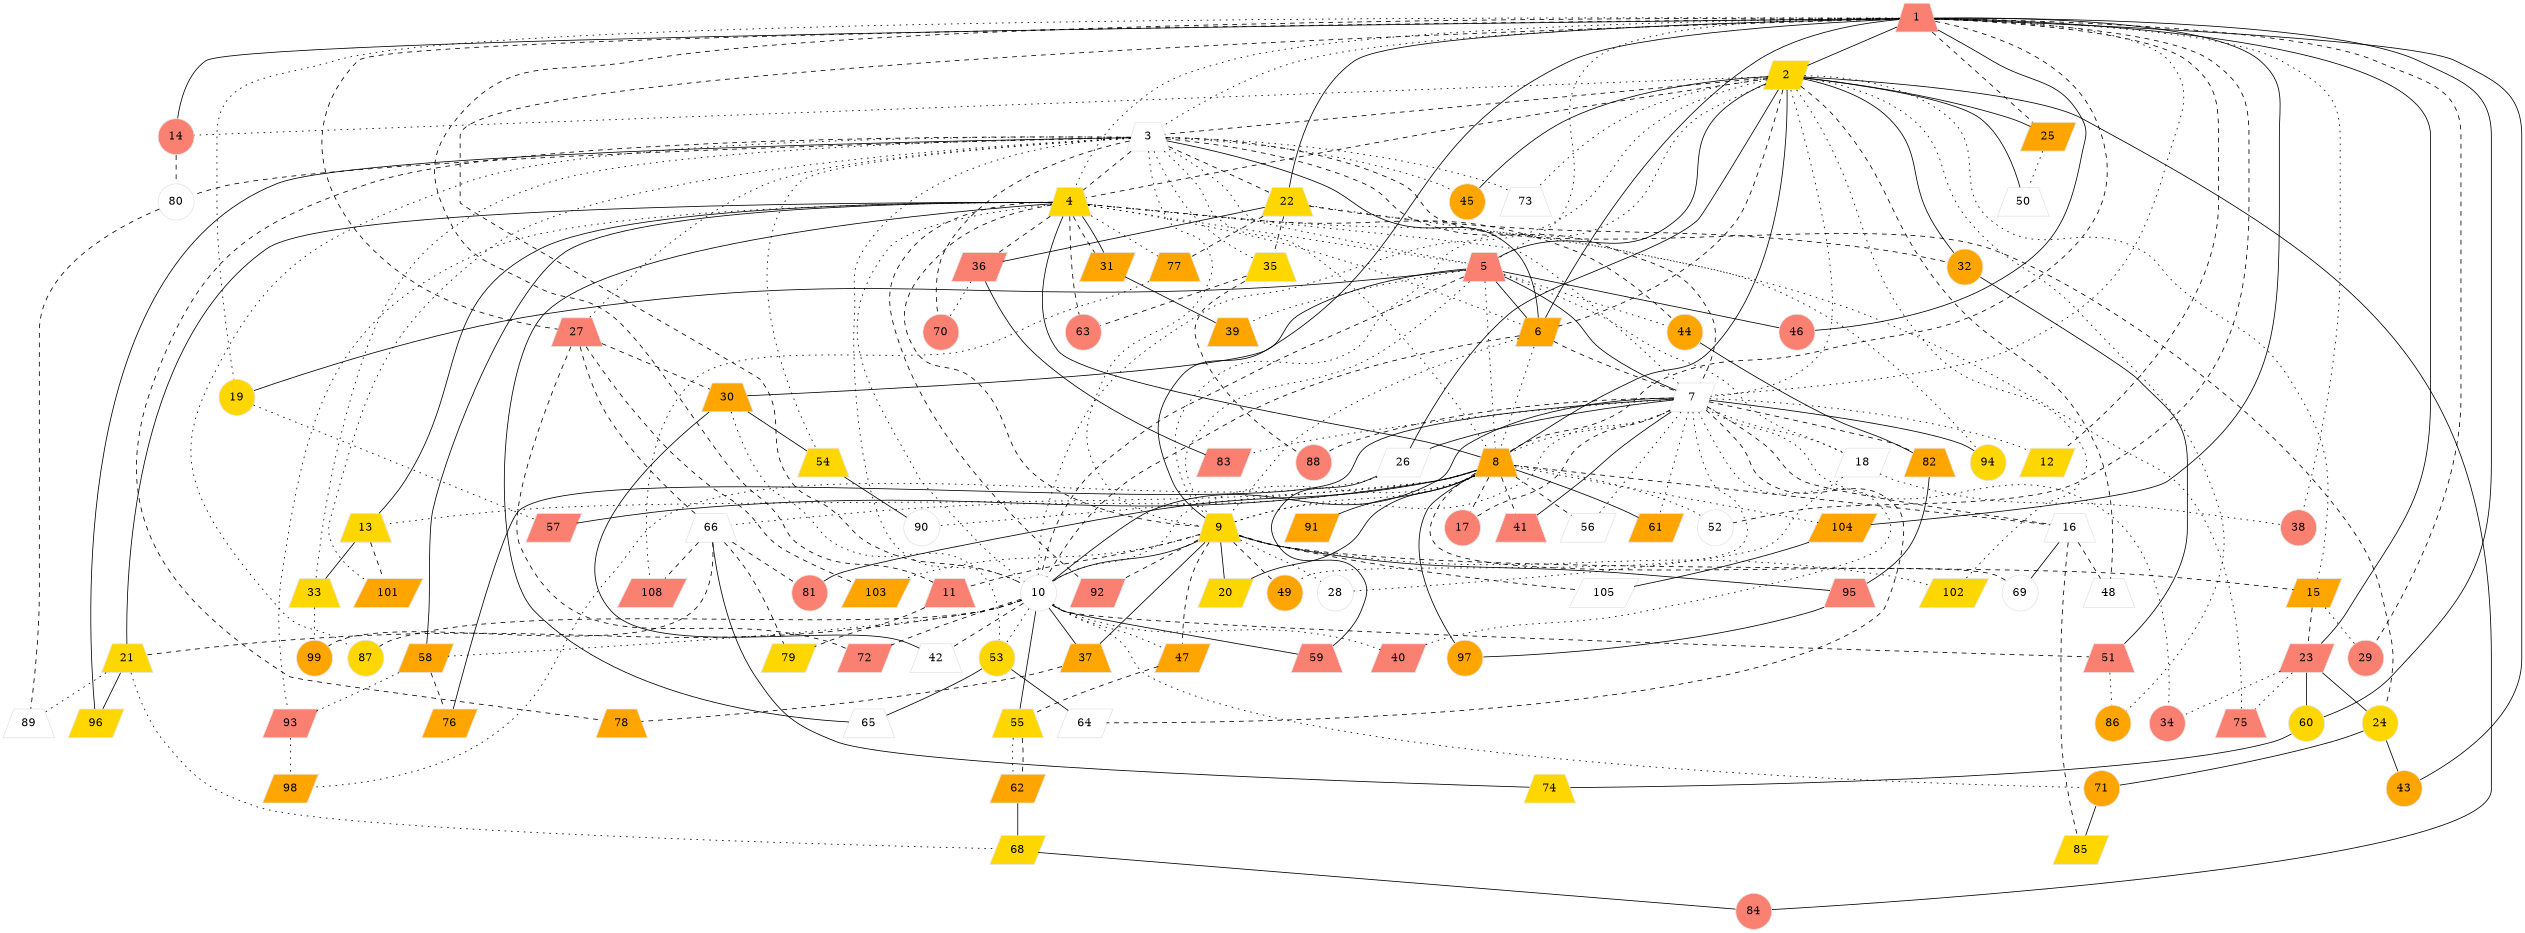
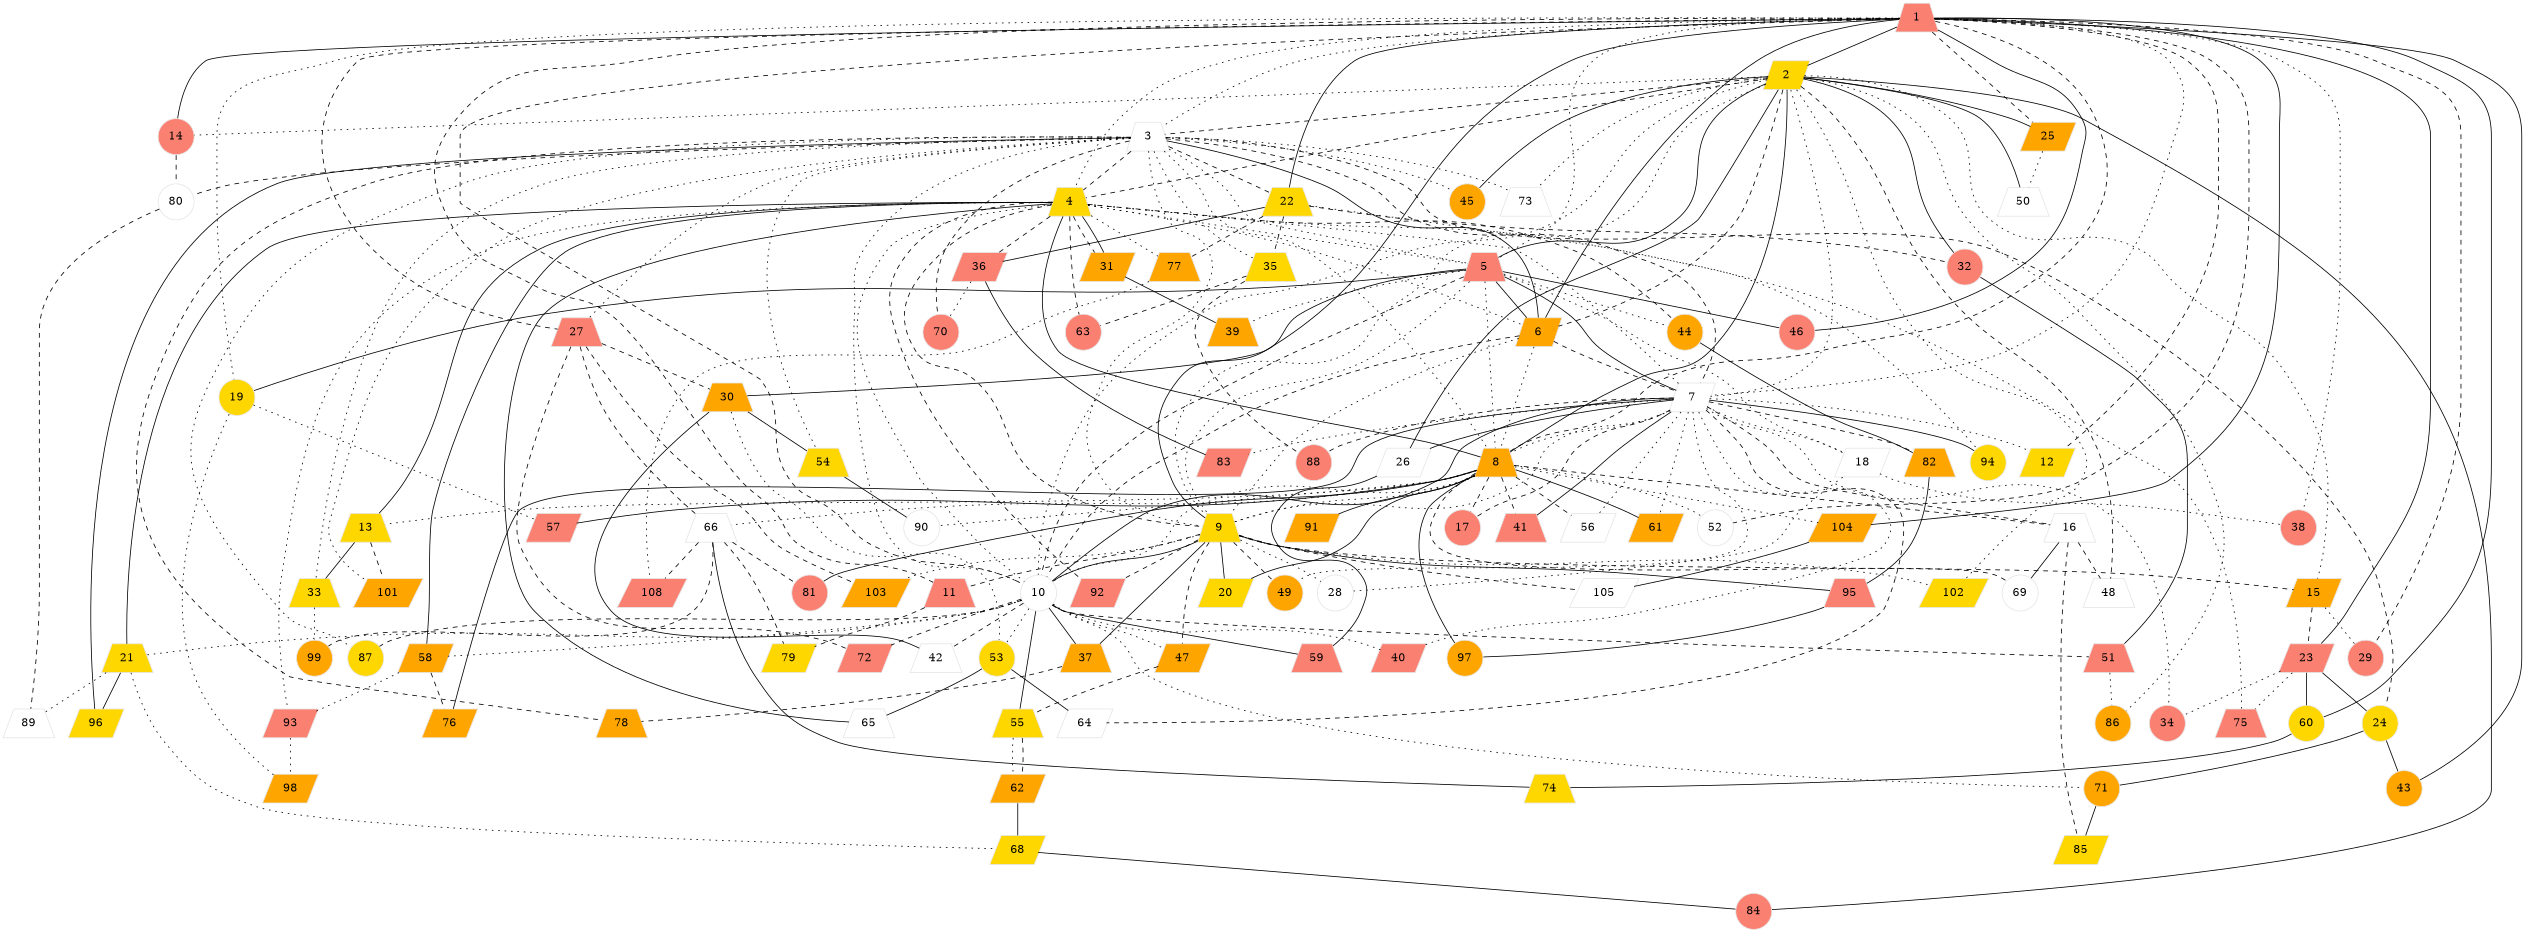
(1965, 267) -> (1965, 267)
(903, 484) -> (183, 606)
(651, 637) -> (651, 637)
